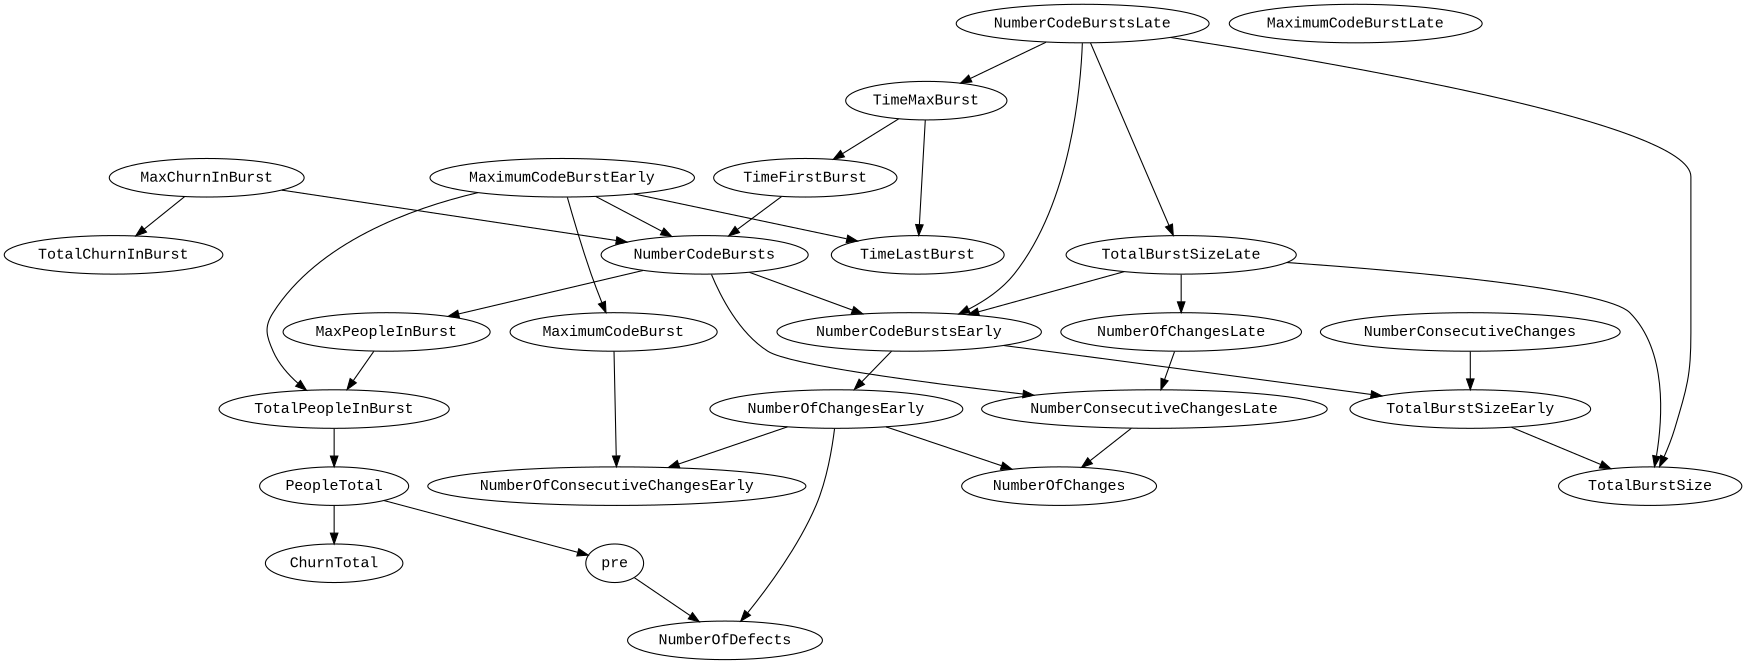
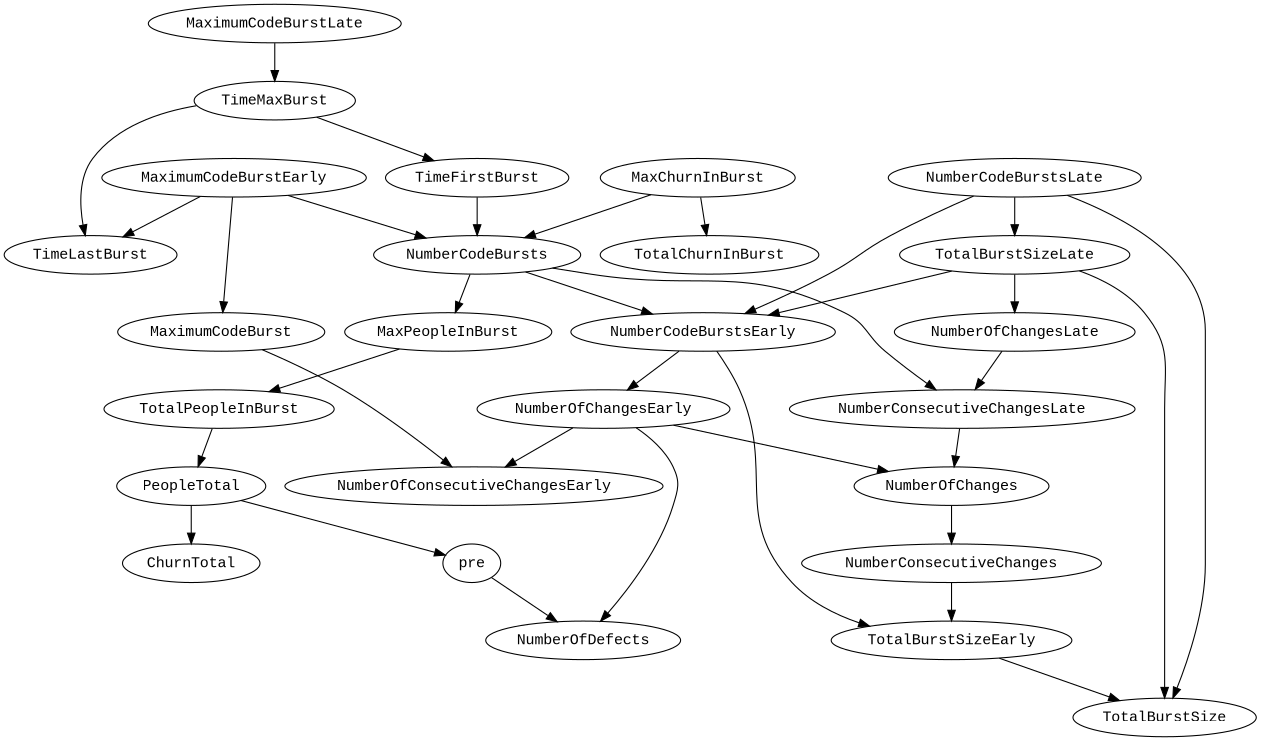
(1008, 60) -> (275, 57)
(329, 256) -> none
none -> (952, 519)
